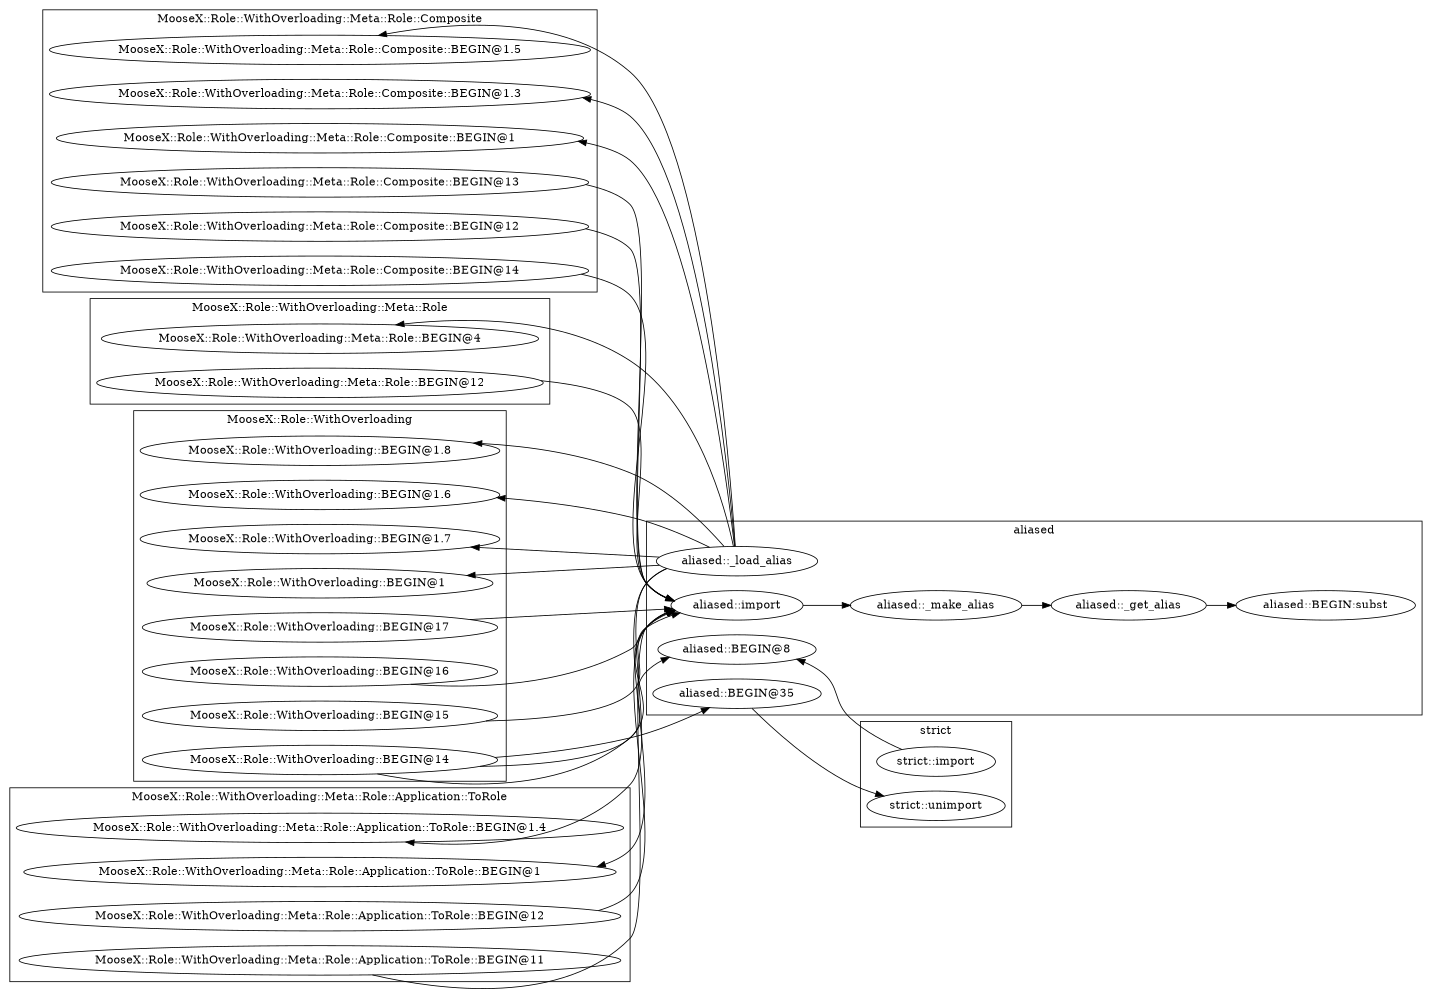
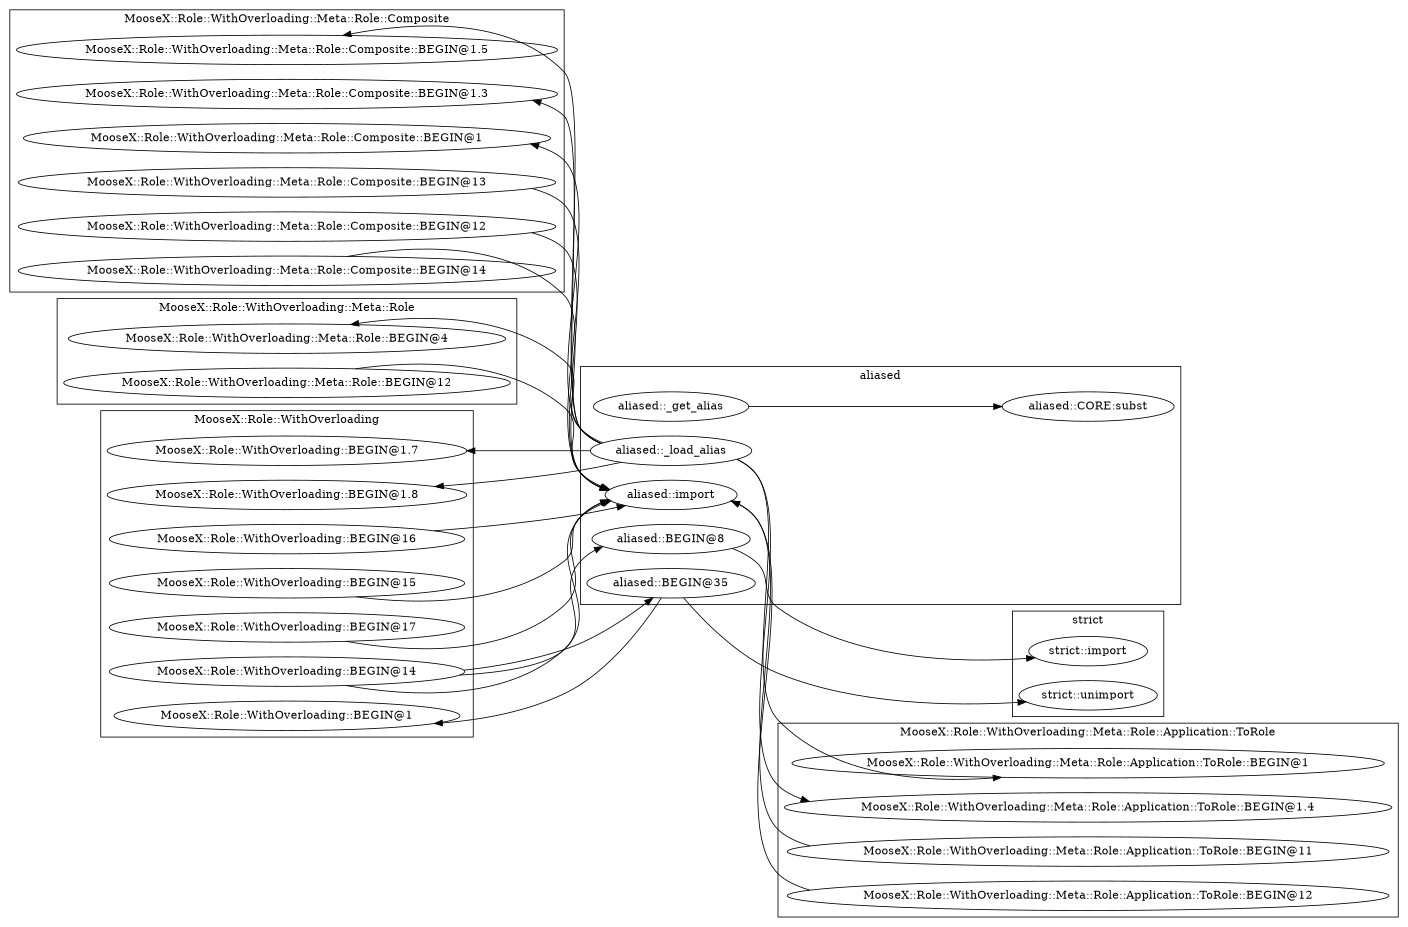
(320, 495) -> none
(567, 570) -> (569, 691)
(936, 605) -> none
(1326, 605) -> (1088, 407)
(842, 707) -> (859, 645)
